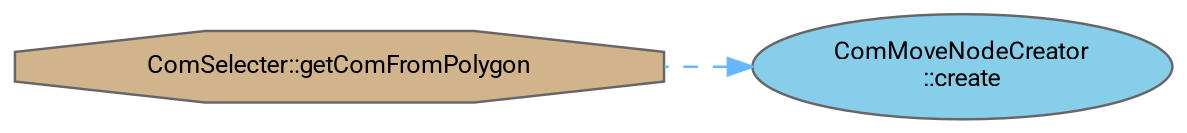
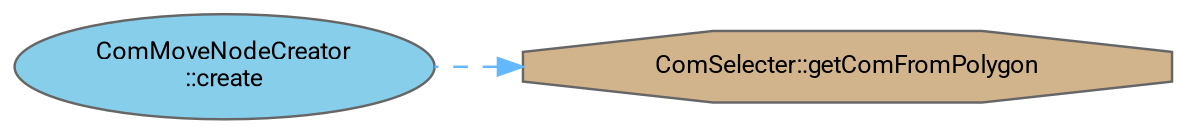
(696, 67) -> (466, 67)
